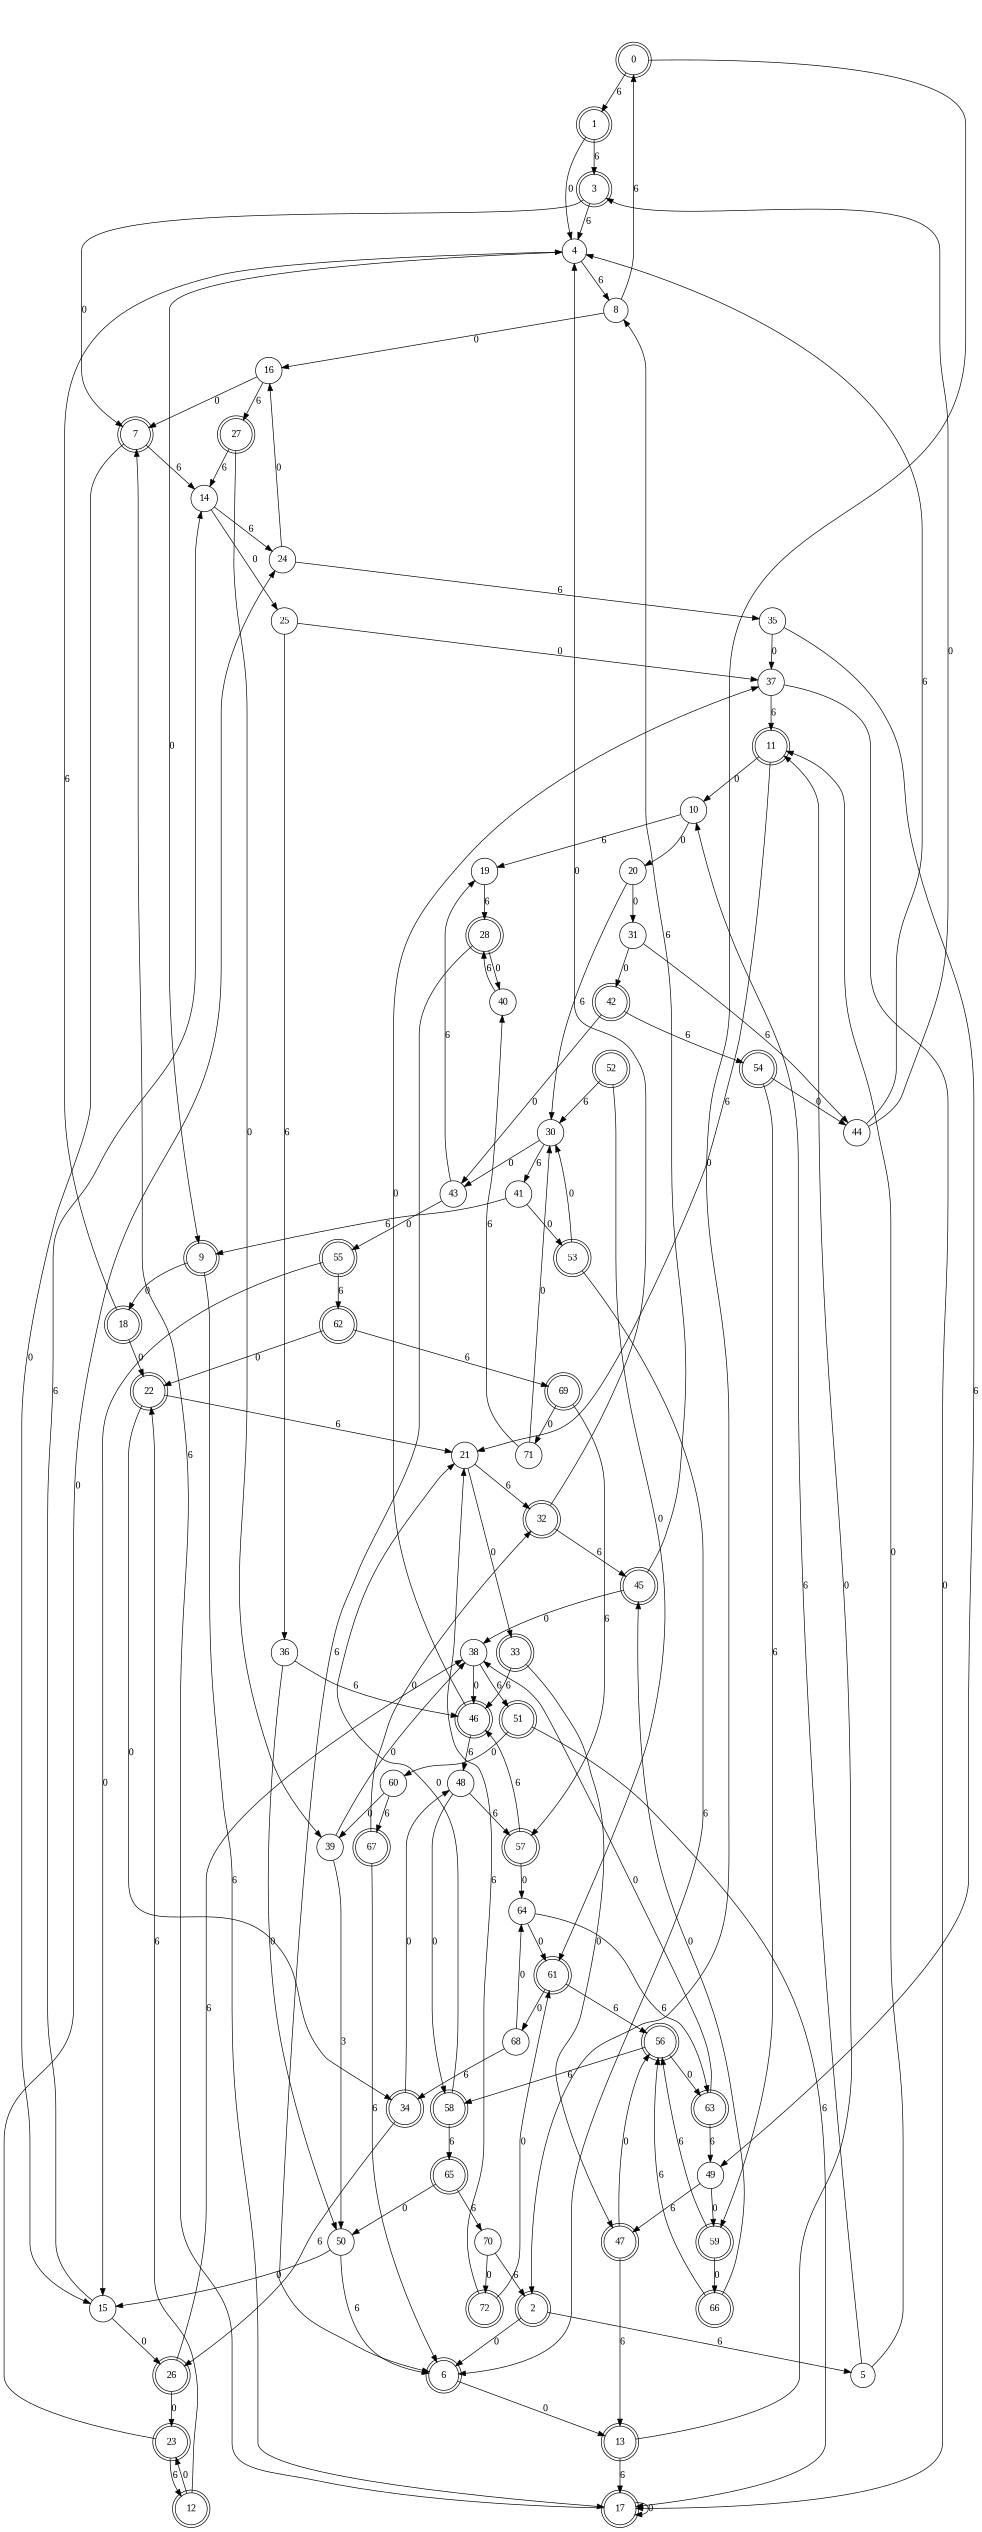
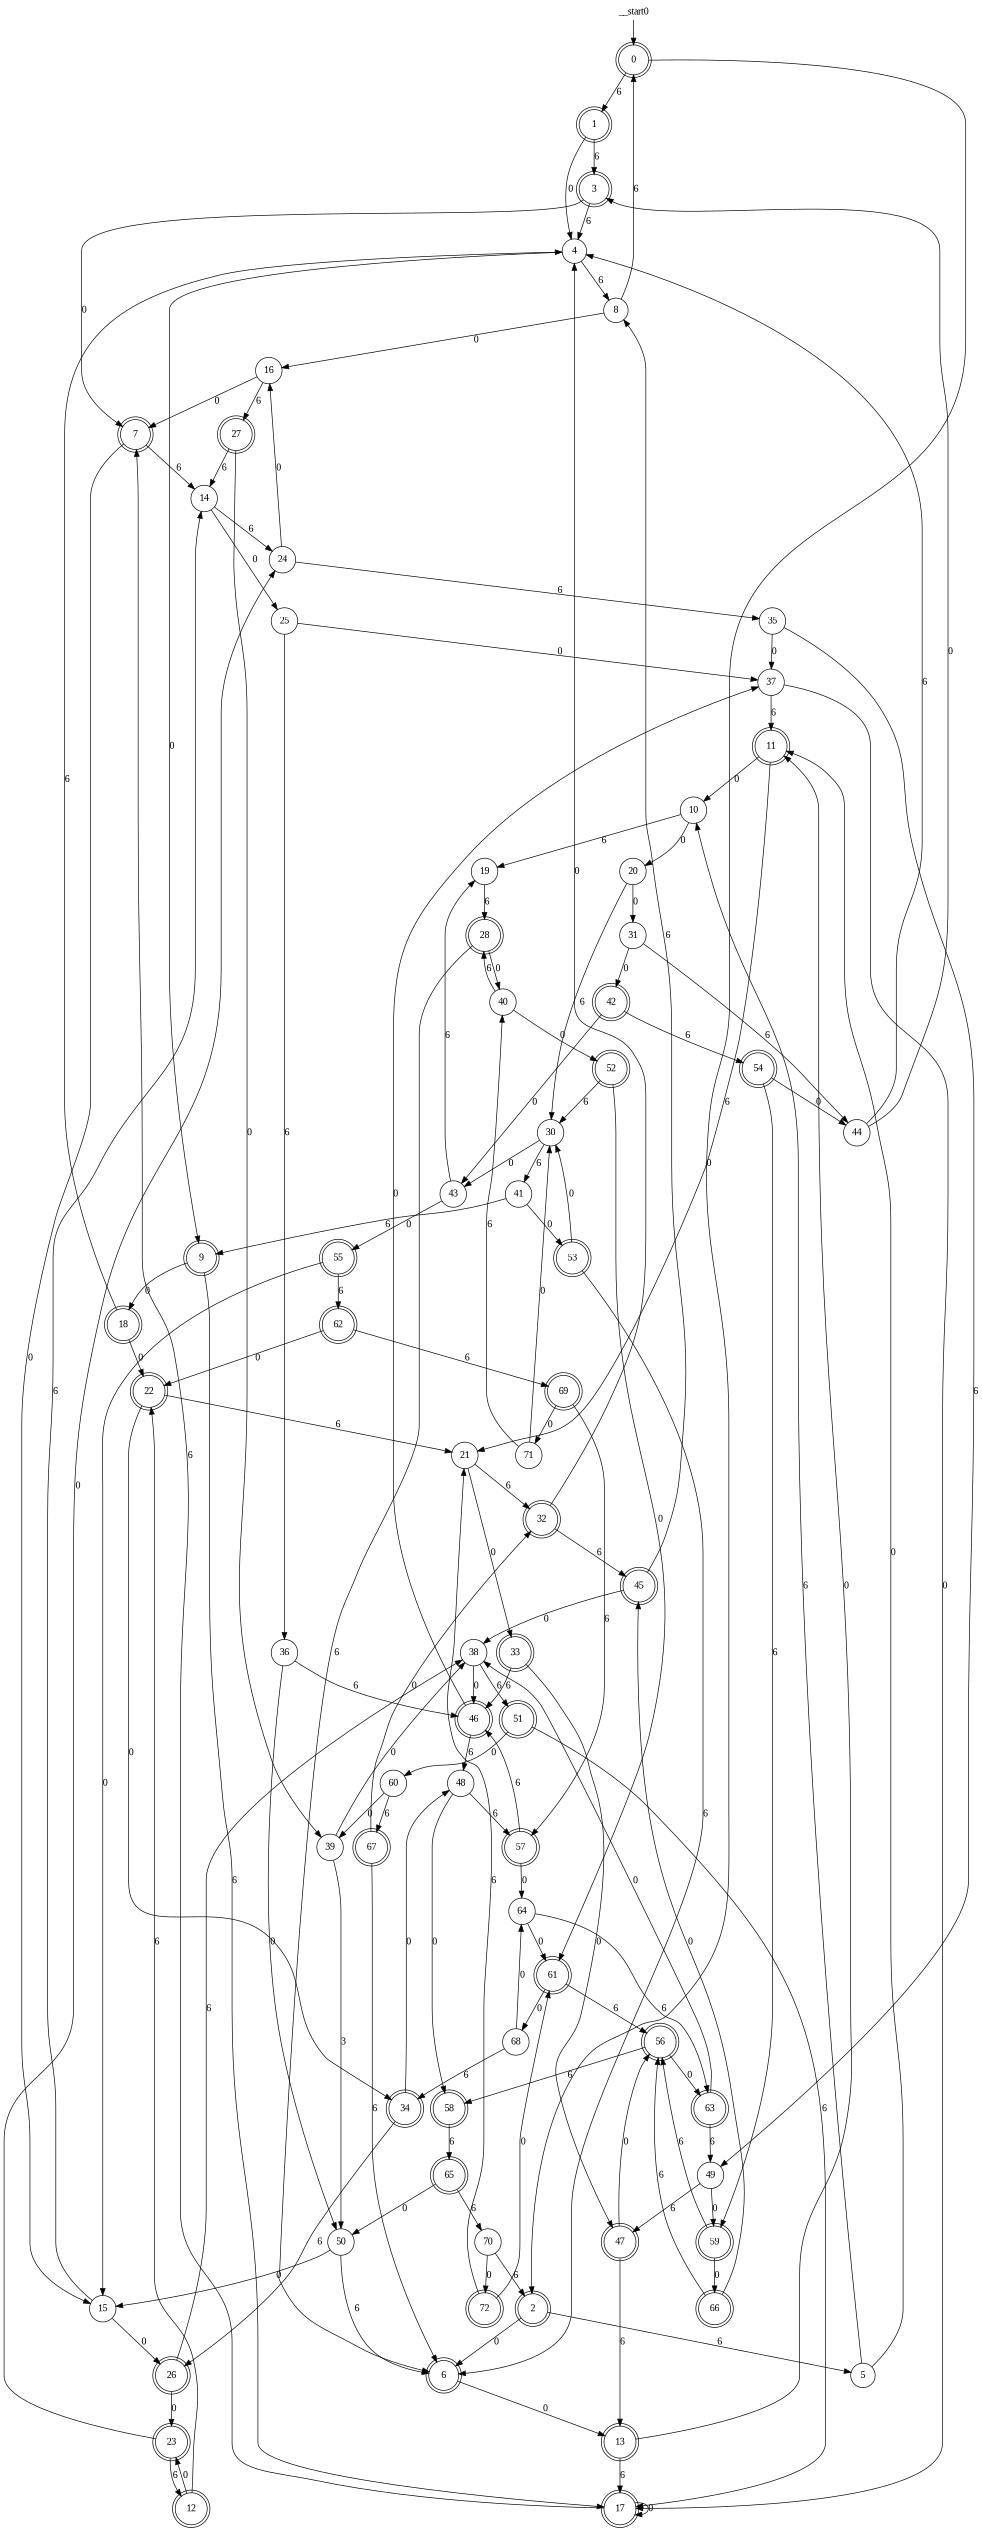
none -> (634, 12)
none -> (551, 1035)
(398, 1764) -> none
